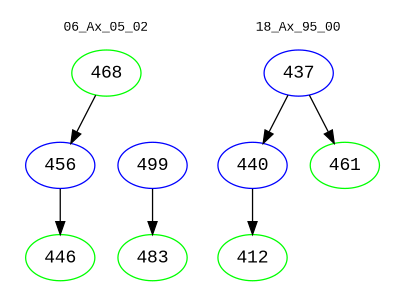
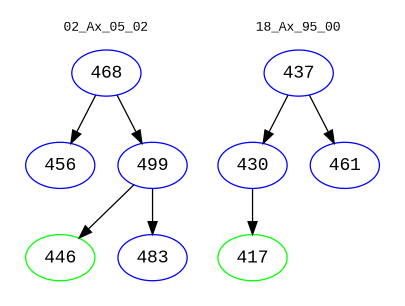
(106, 28) -> (106, 28)
(106, 73) -> (106, 73)
none -> (127, 113)
(253, 165) -> (253, 165)
(345, 165) -> (345, 165)
(60, 205) -> (111, 207)
(153, 258) -> (153, 258)
(253, 258) -> (253, 258)
